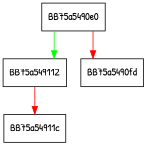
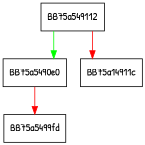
(54, 41) -> (54, 41)
(112, 73) -> (35, 128)
(35, 128) -> (111, 73)
